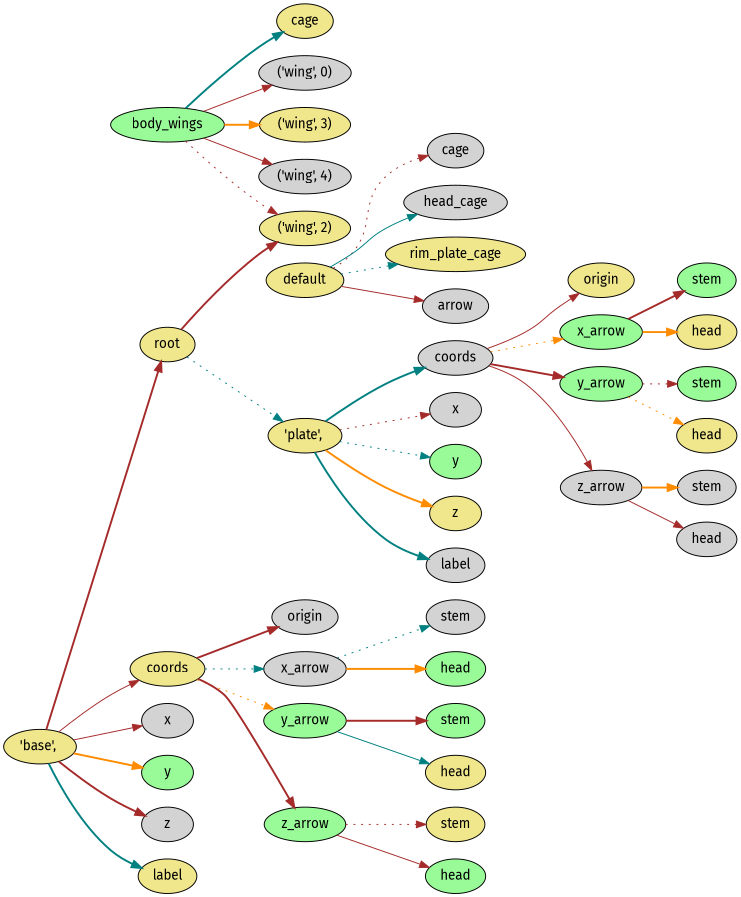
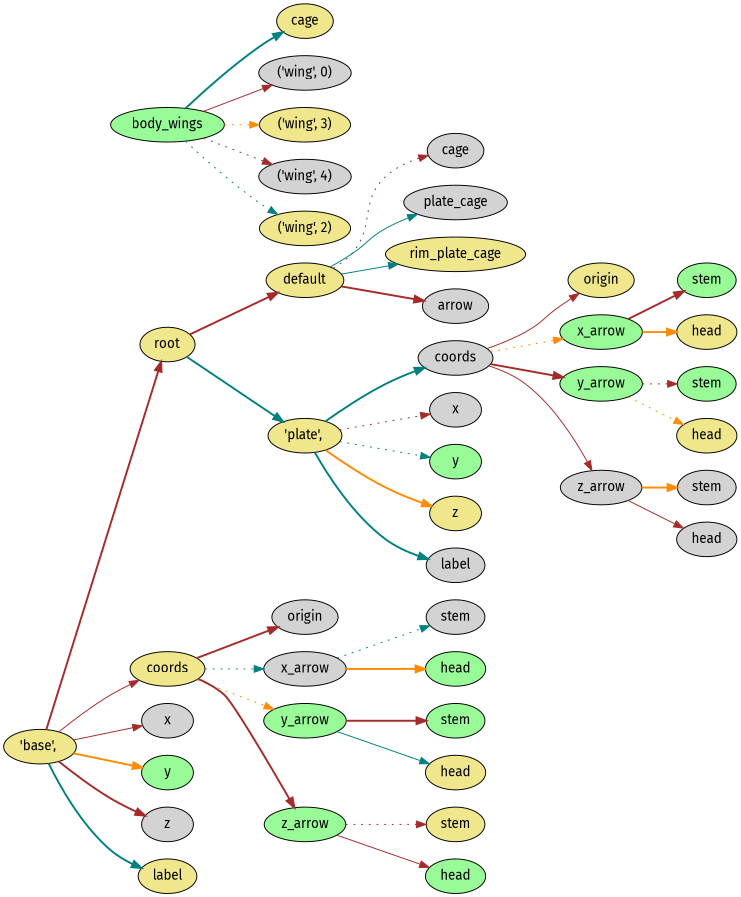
(237, 125) -> (237, 125)
(233, 150) -> (233, 150)
(226, 177) -> (226, 177)
(456, 203) -> (456, 203)
(365, 270) -> (365, 270)
(223, 286) -> (229, 316)
(378, 293) -> (378, 293)
(231, 387) -> (231, 387)
